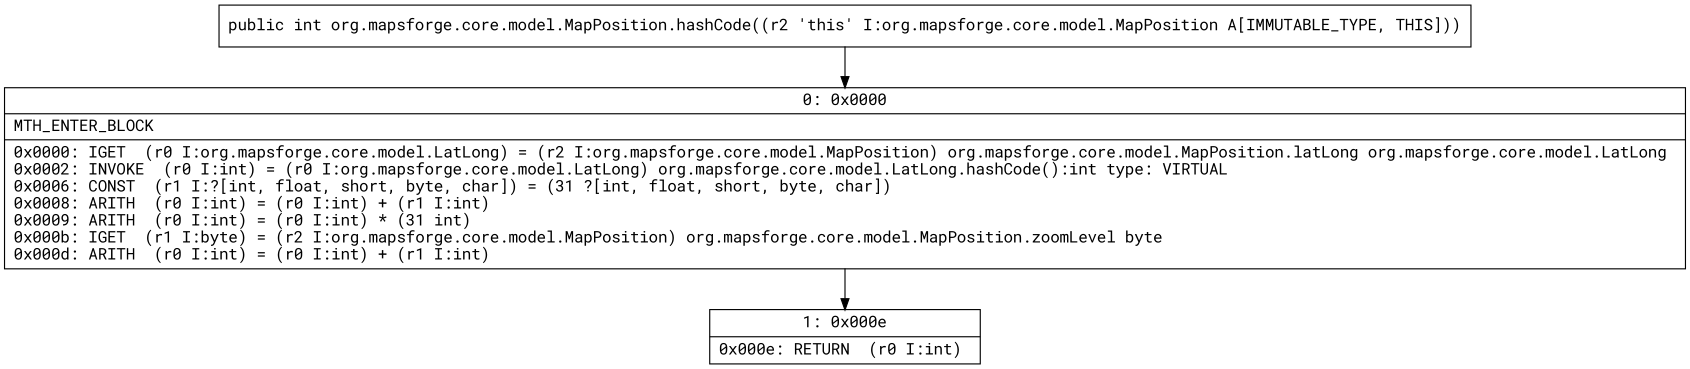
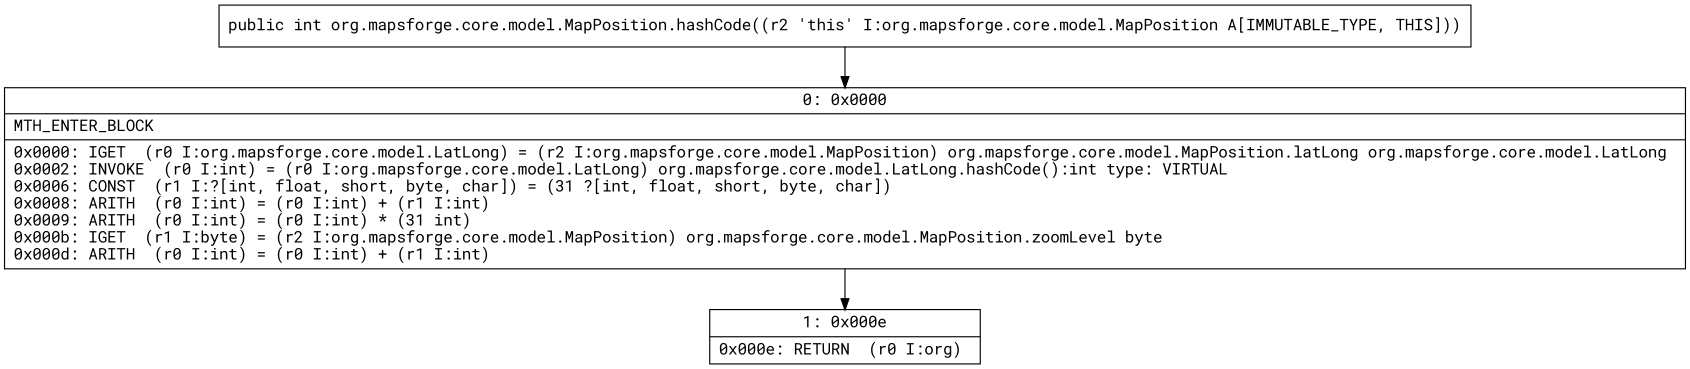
(845, 350) -> (845, 350)
